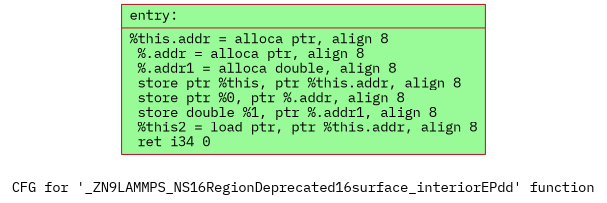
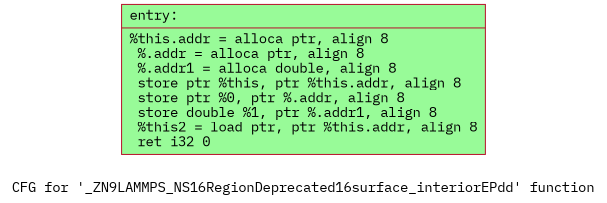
(170, 142) -> (170, 142)
